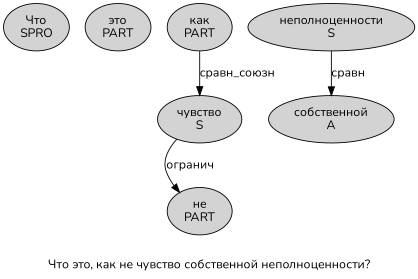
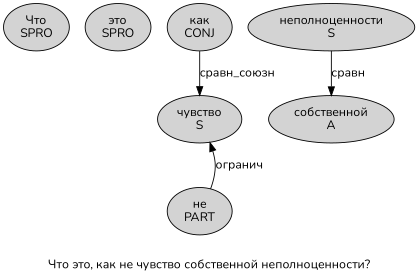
(118, 27) -> (118, 27)
(200, 27) -> (200, 27)
(165, 162) -> (215, 170)
